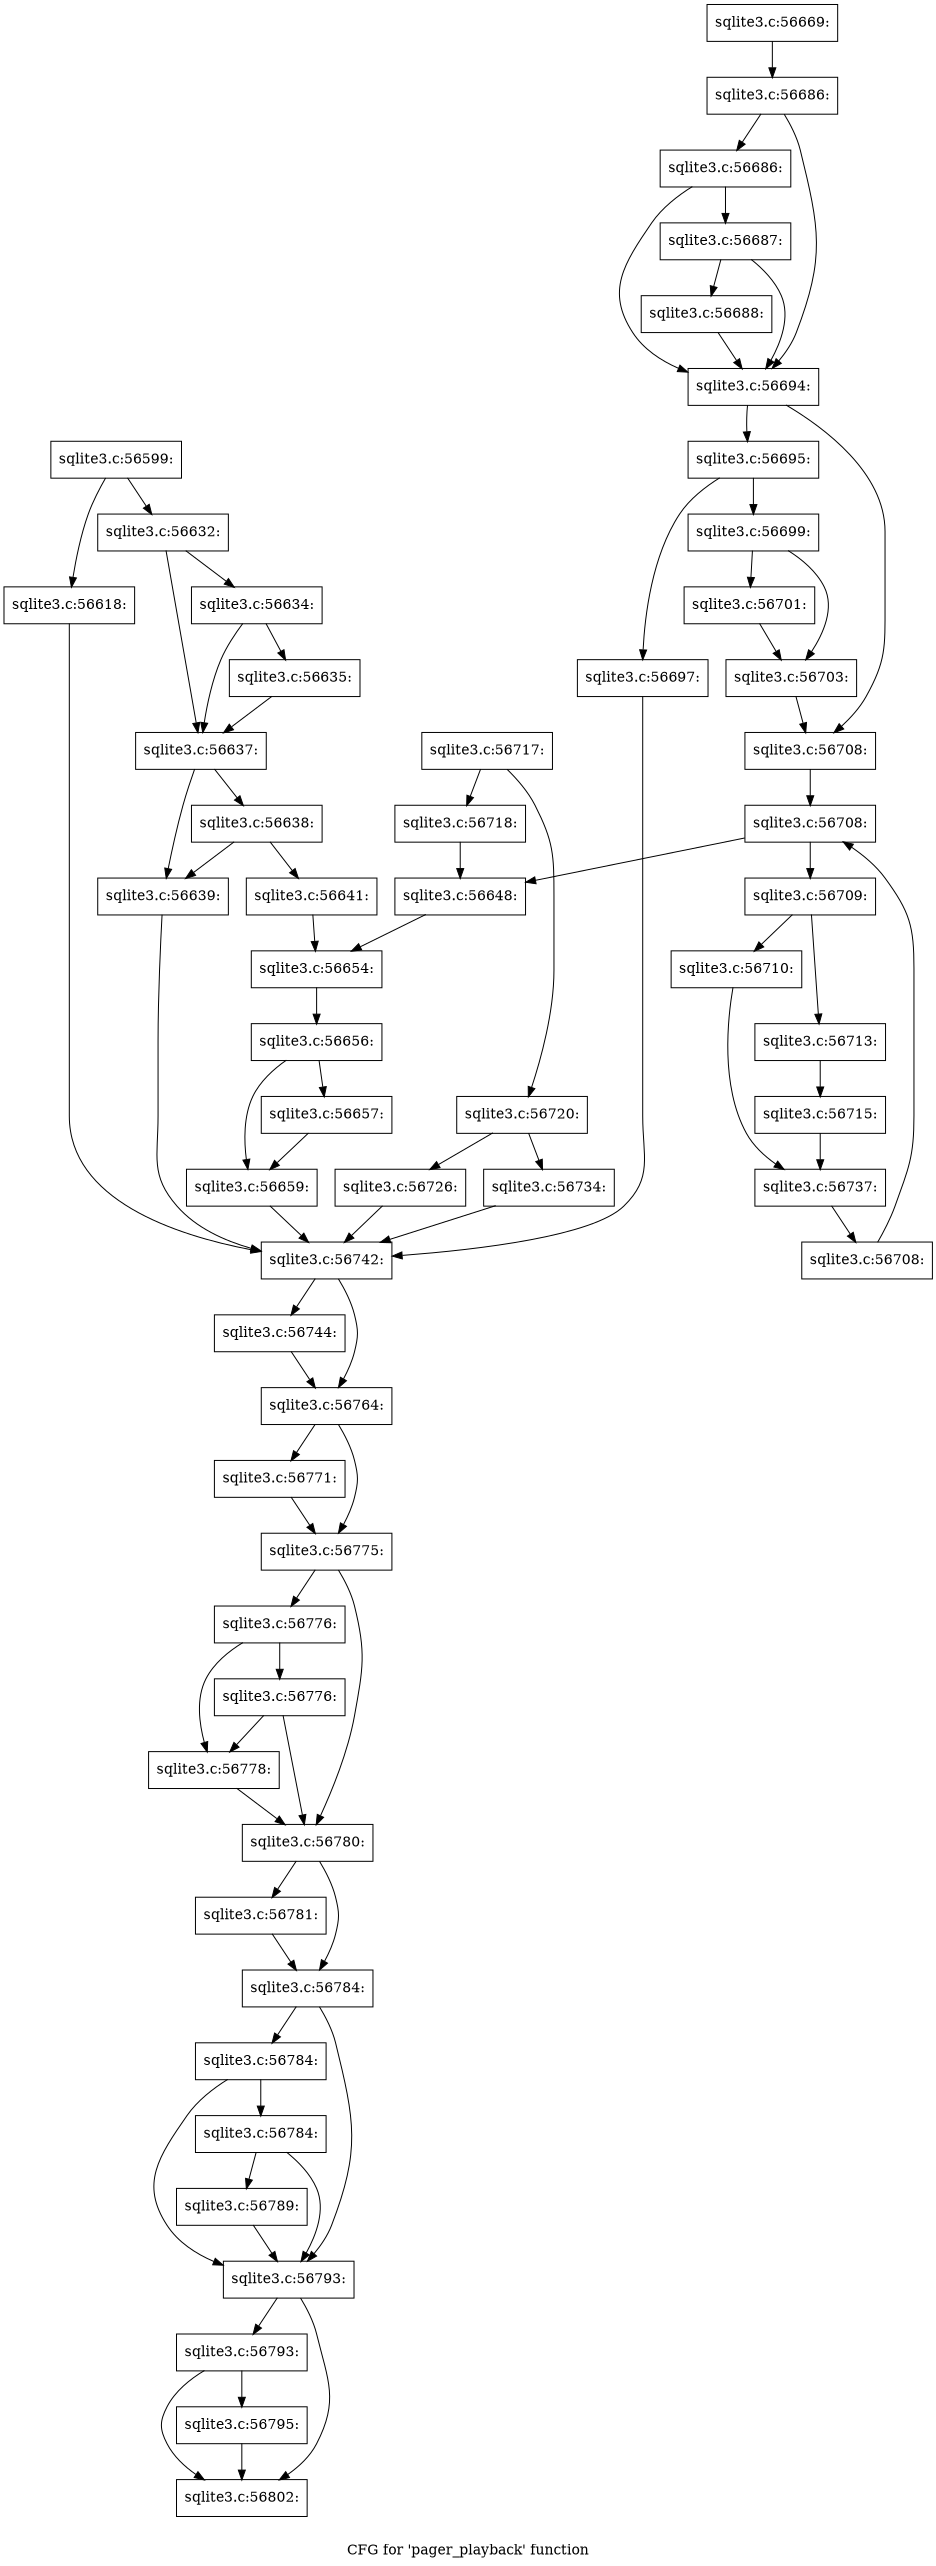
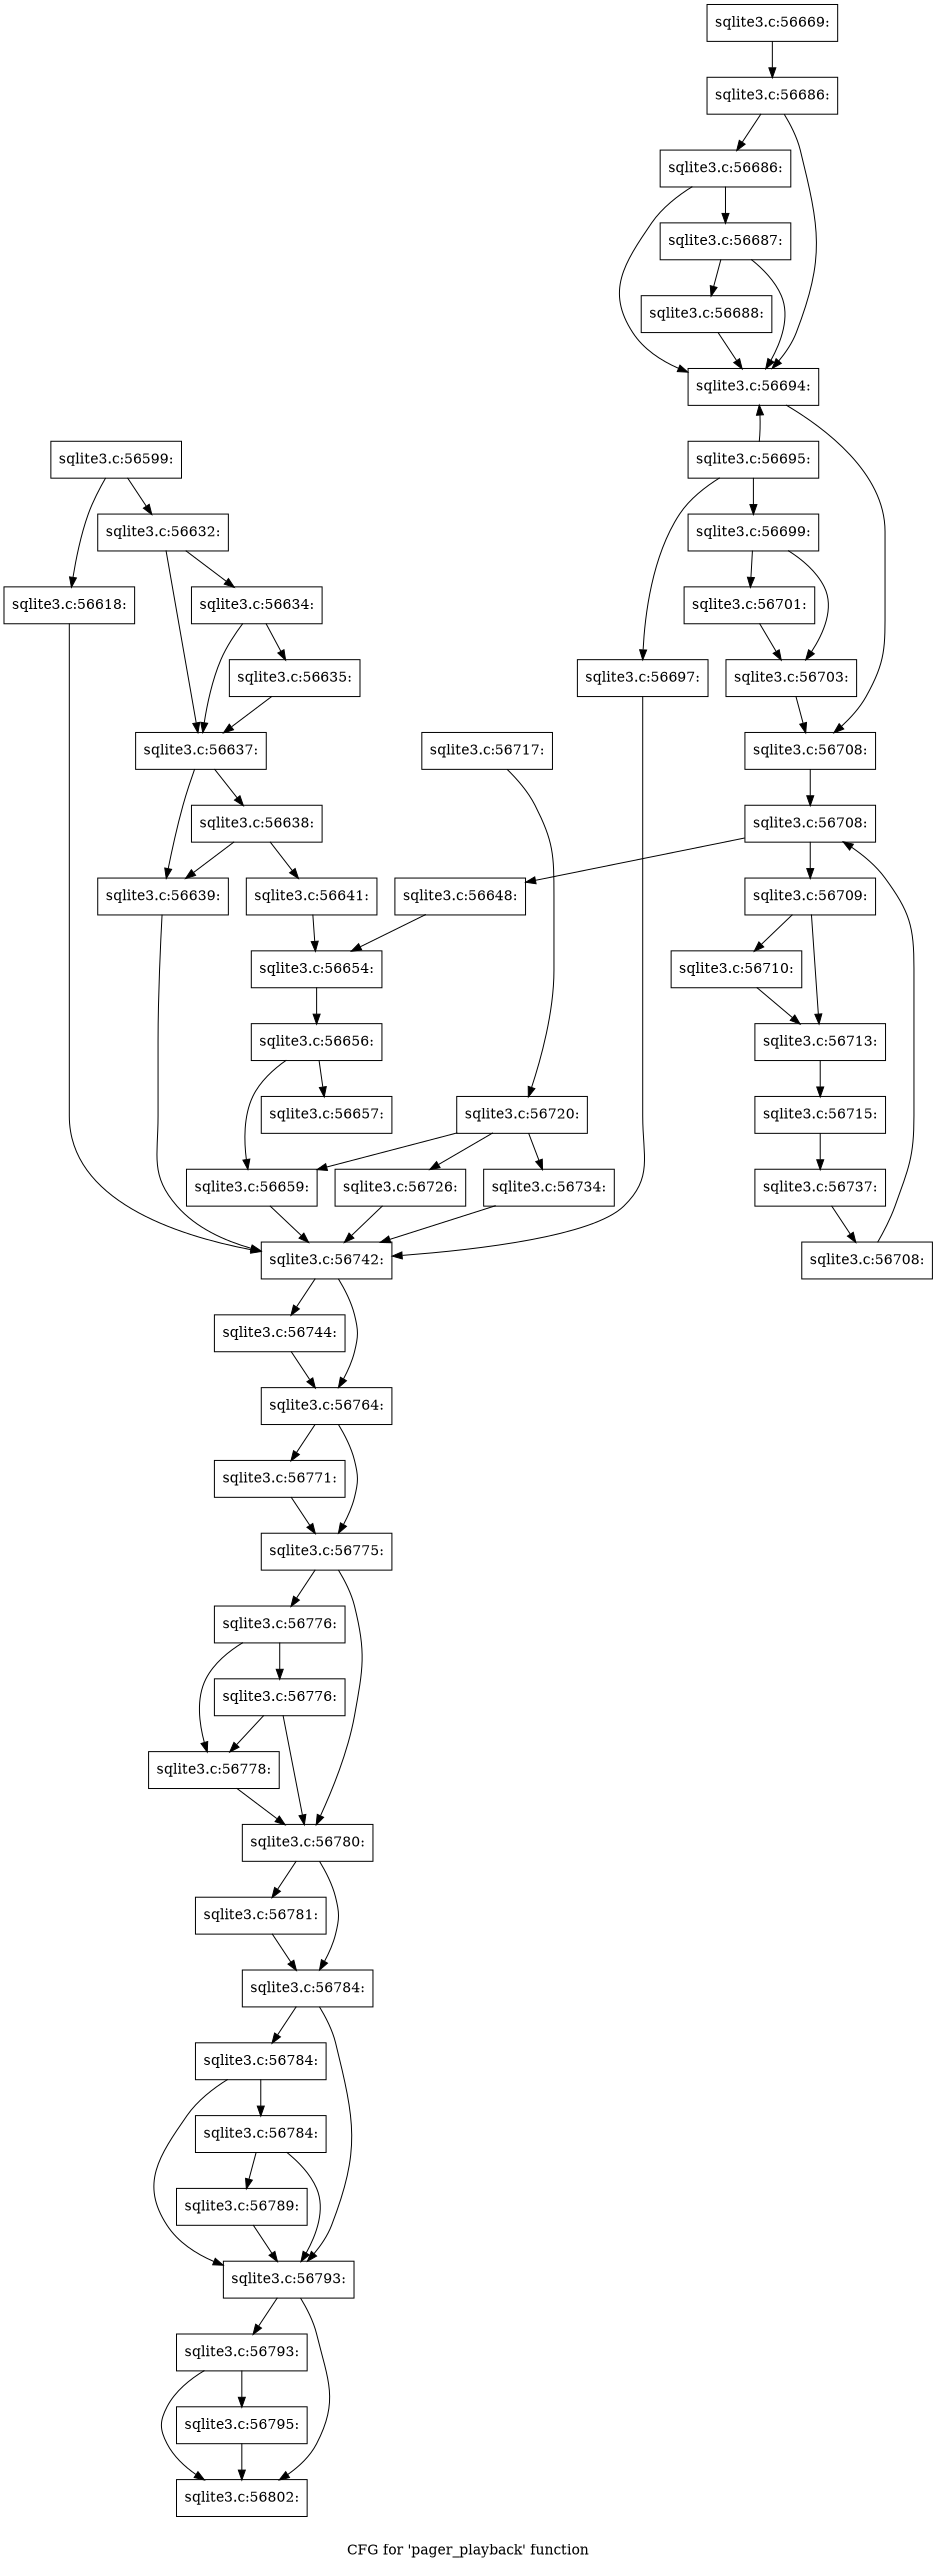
(747, 418) -> (760, 428)
(460, 824) -> none
(731, 1083) -> (775, 1003)
(293, 1148) -> (392, 1150)
